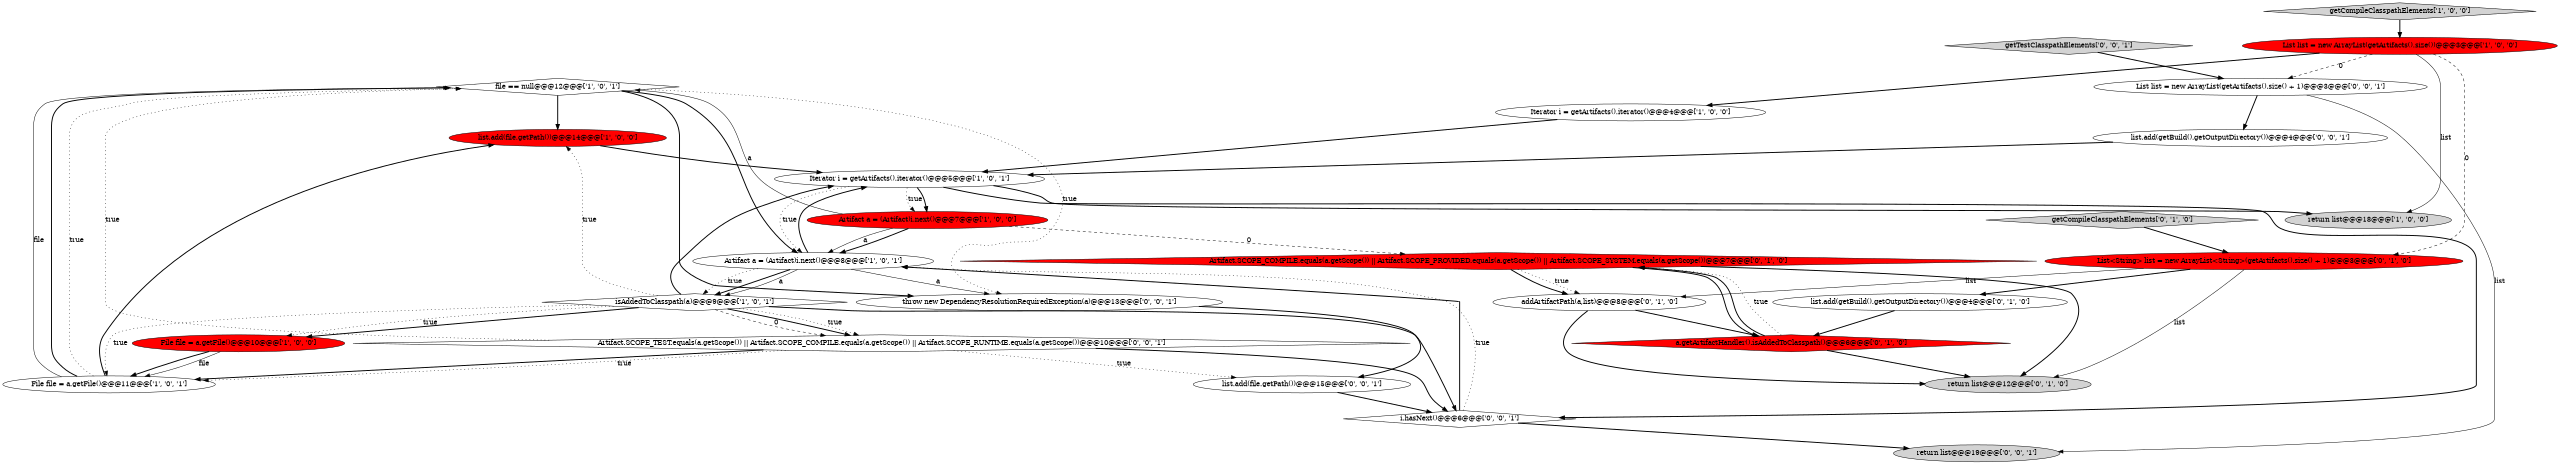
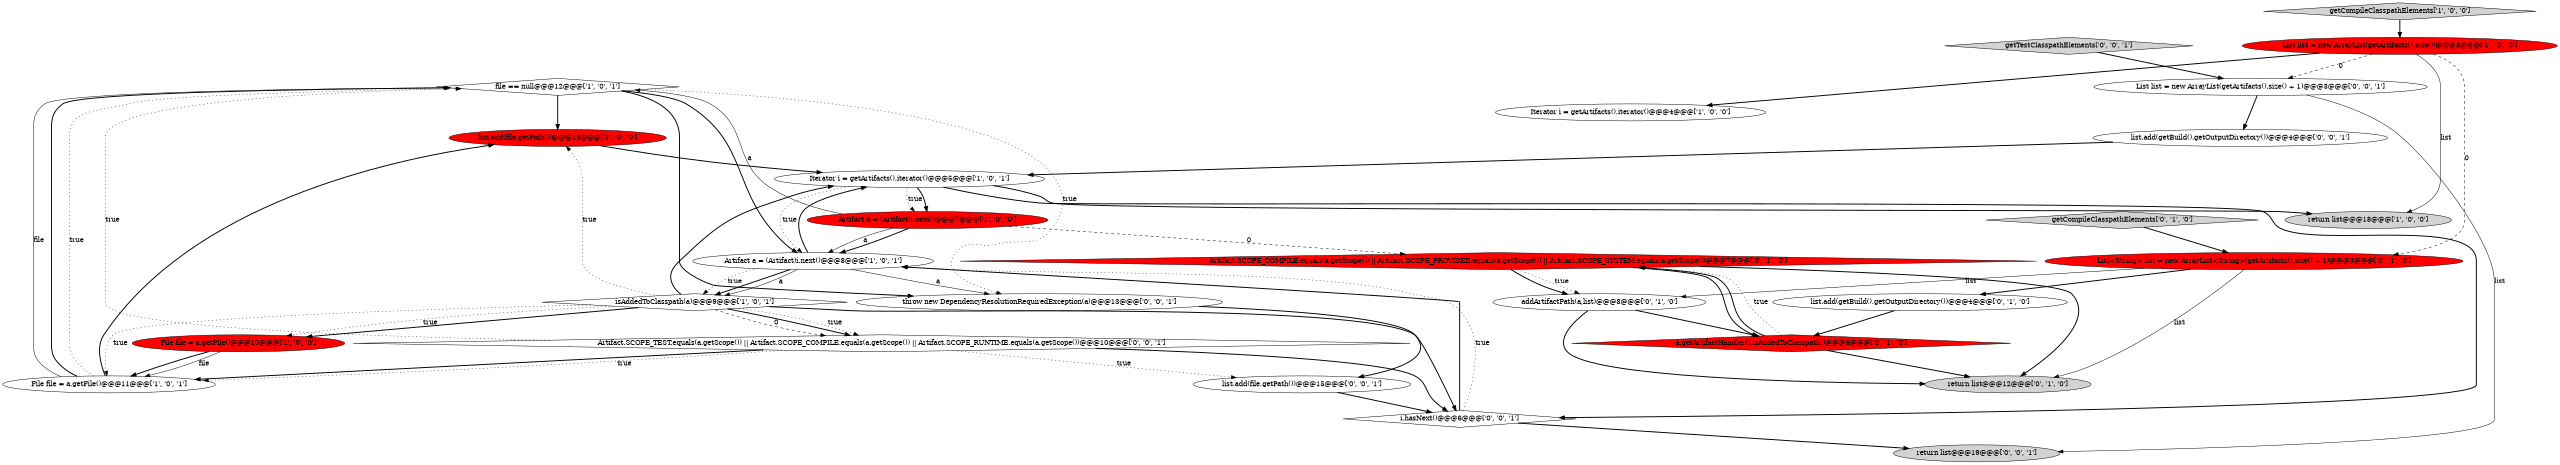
(1272, 145) -> none
